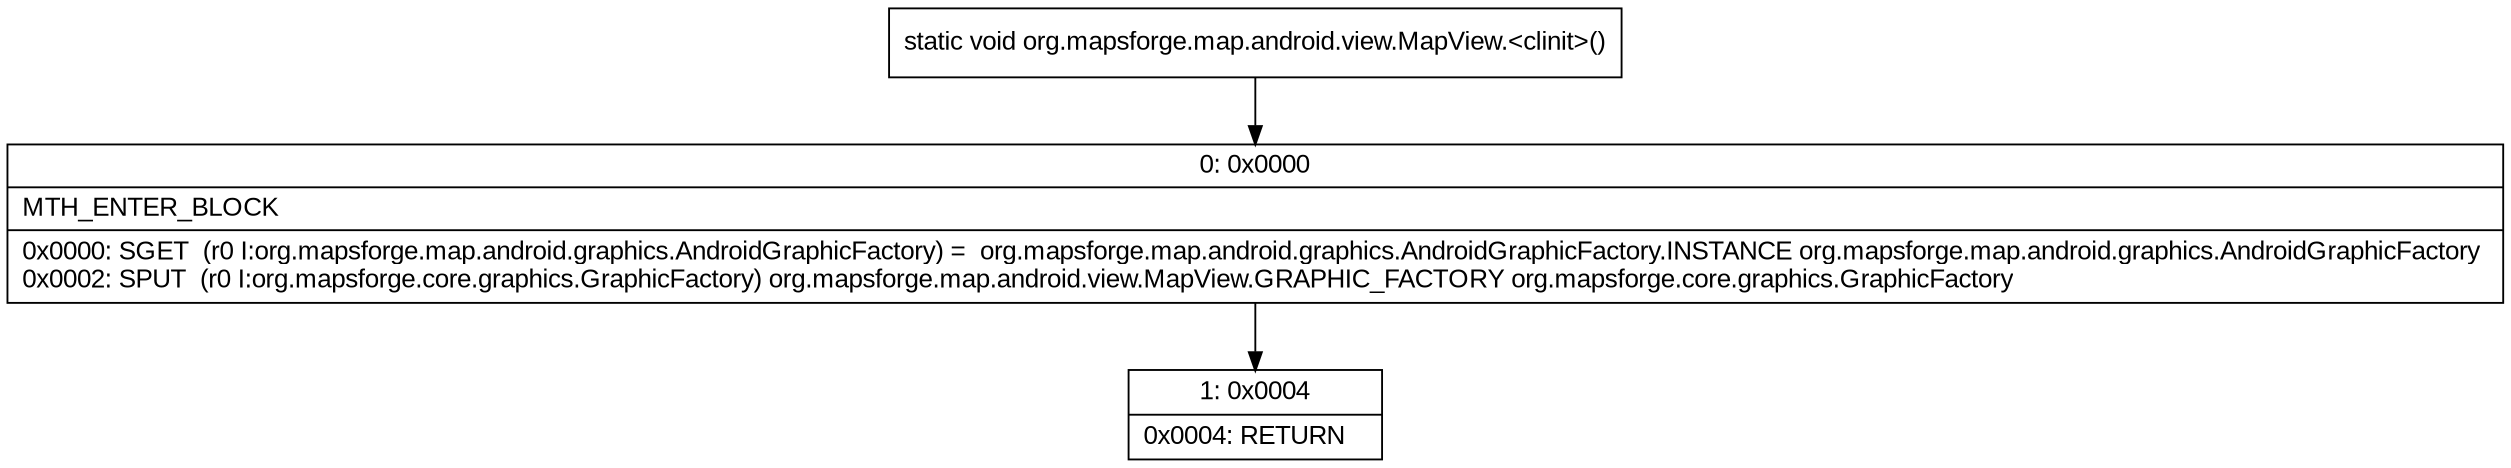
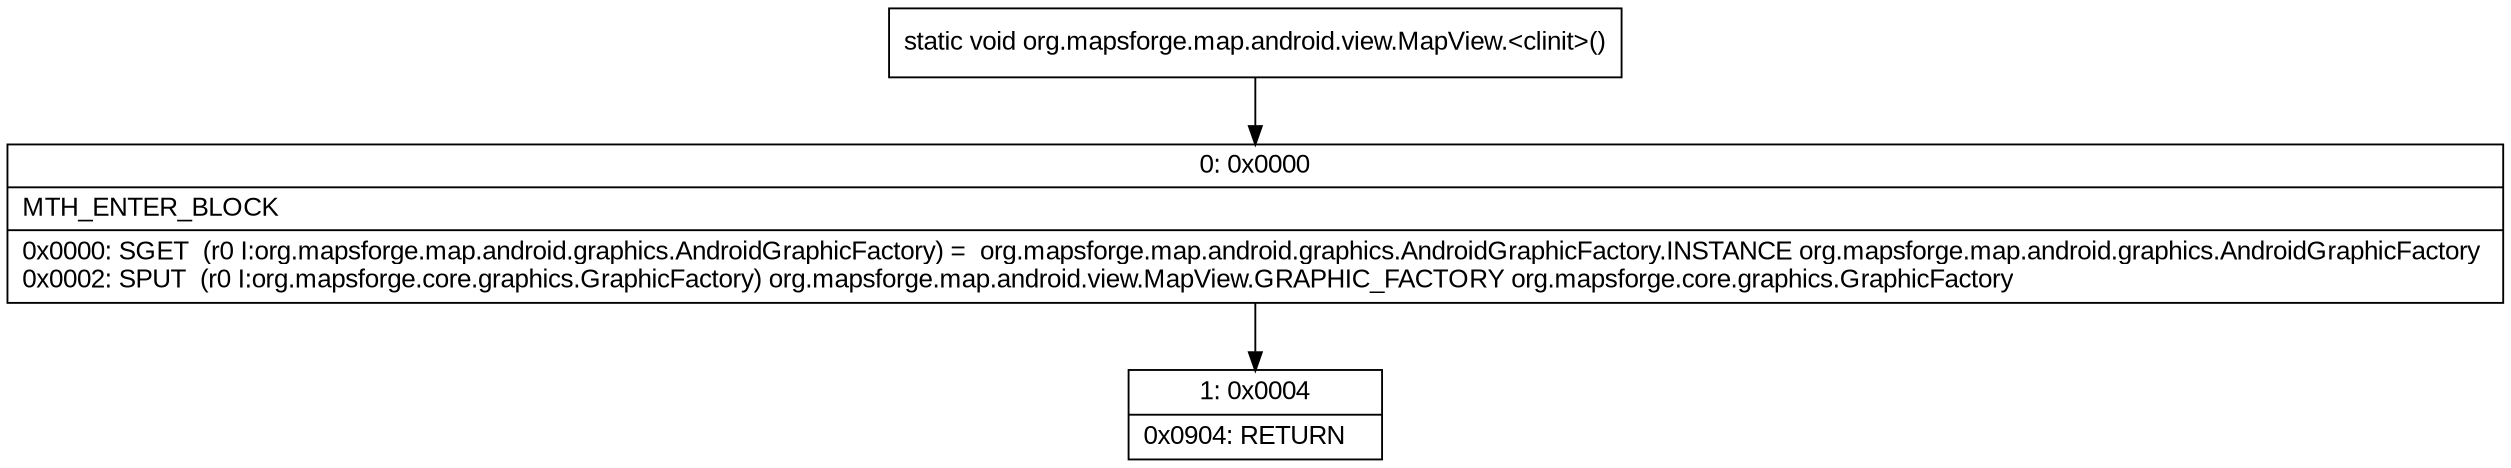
(1255, 436) -> (1255, 436)
